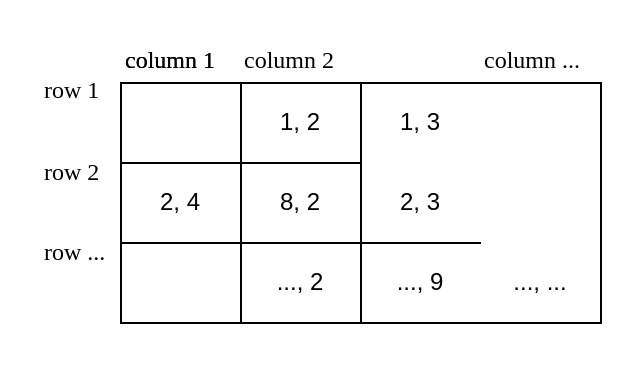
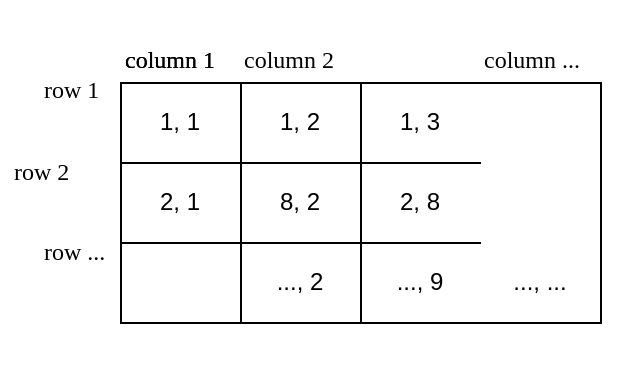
none -> (181, 123)
(81, 173) -> (51, 173)
(181, 203) -> (181, 203)
(421, 203) -> (421, 203)
